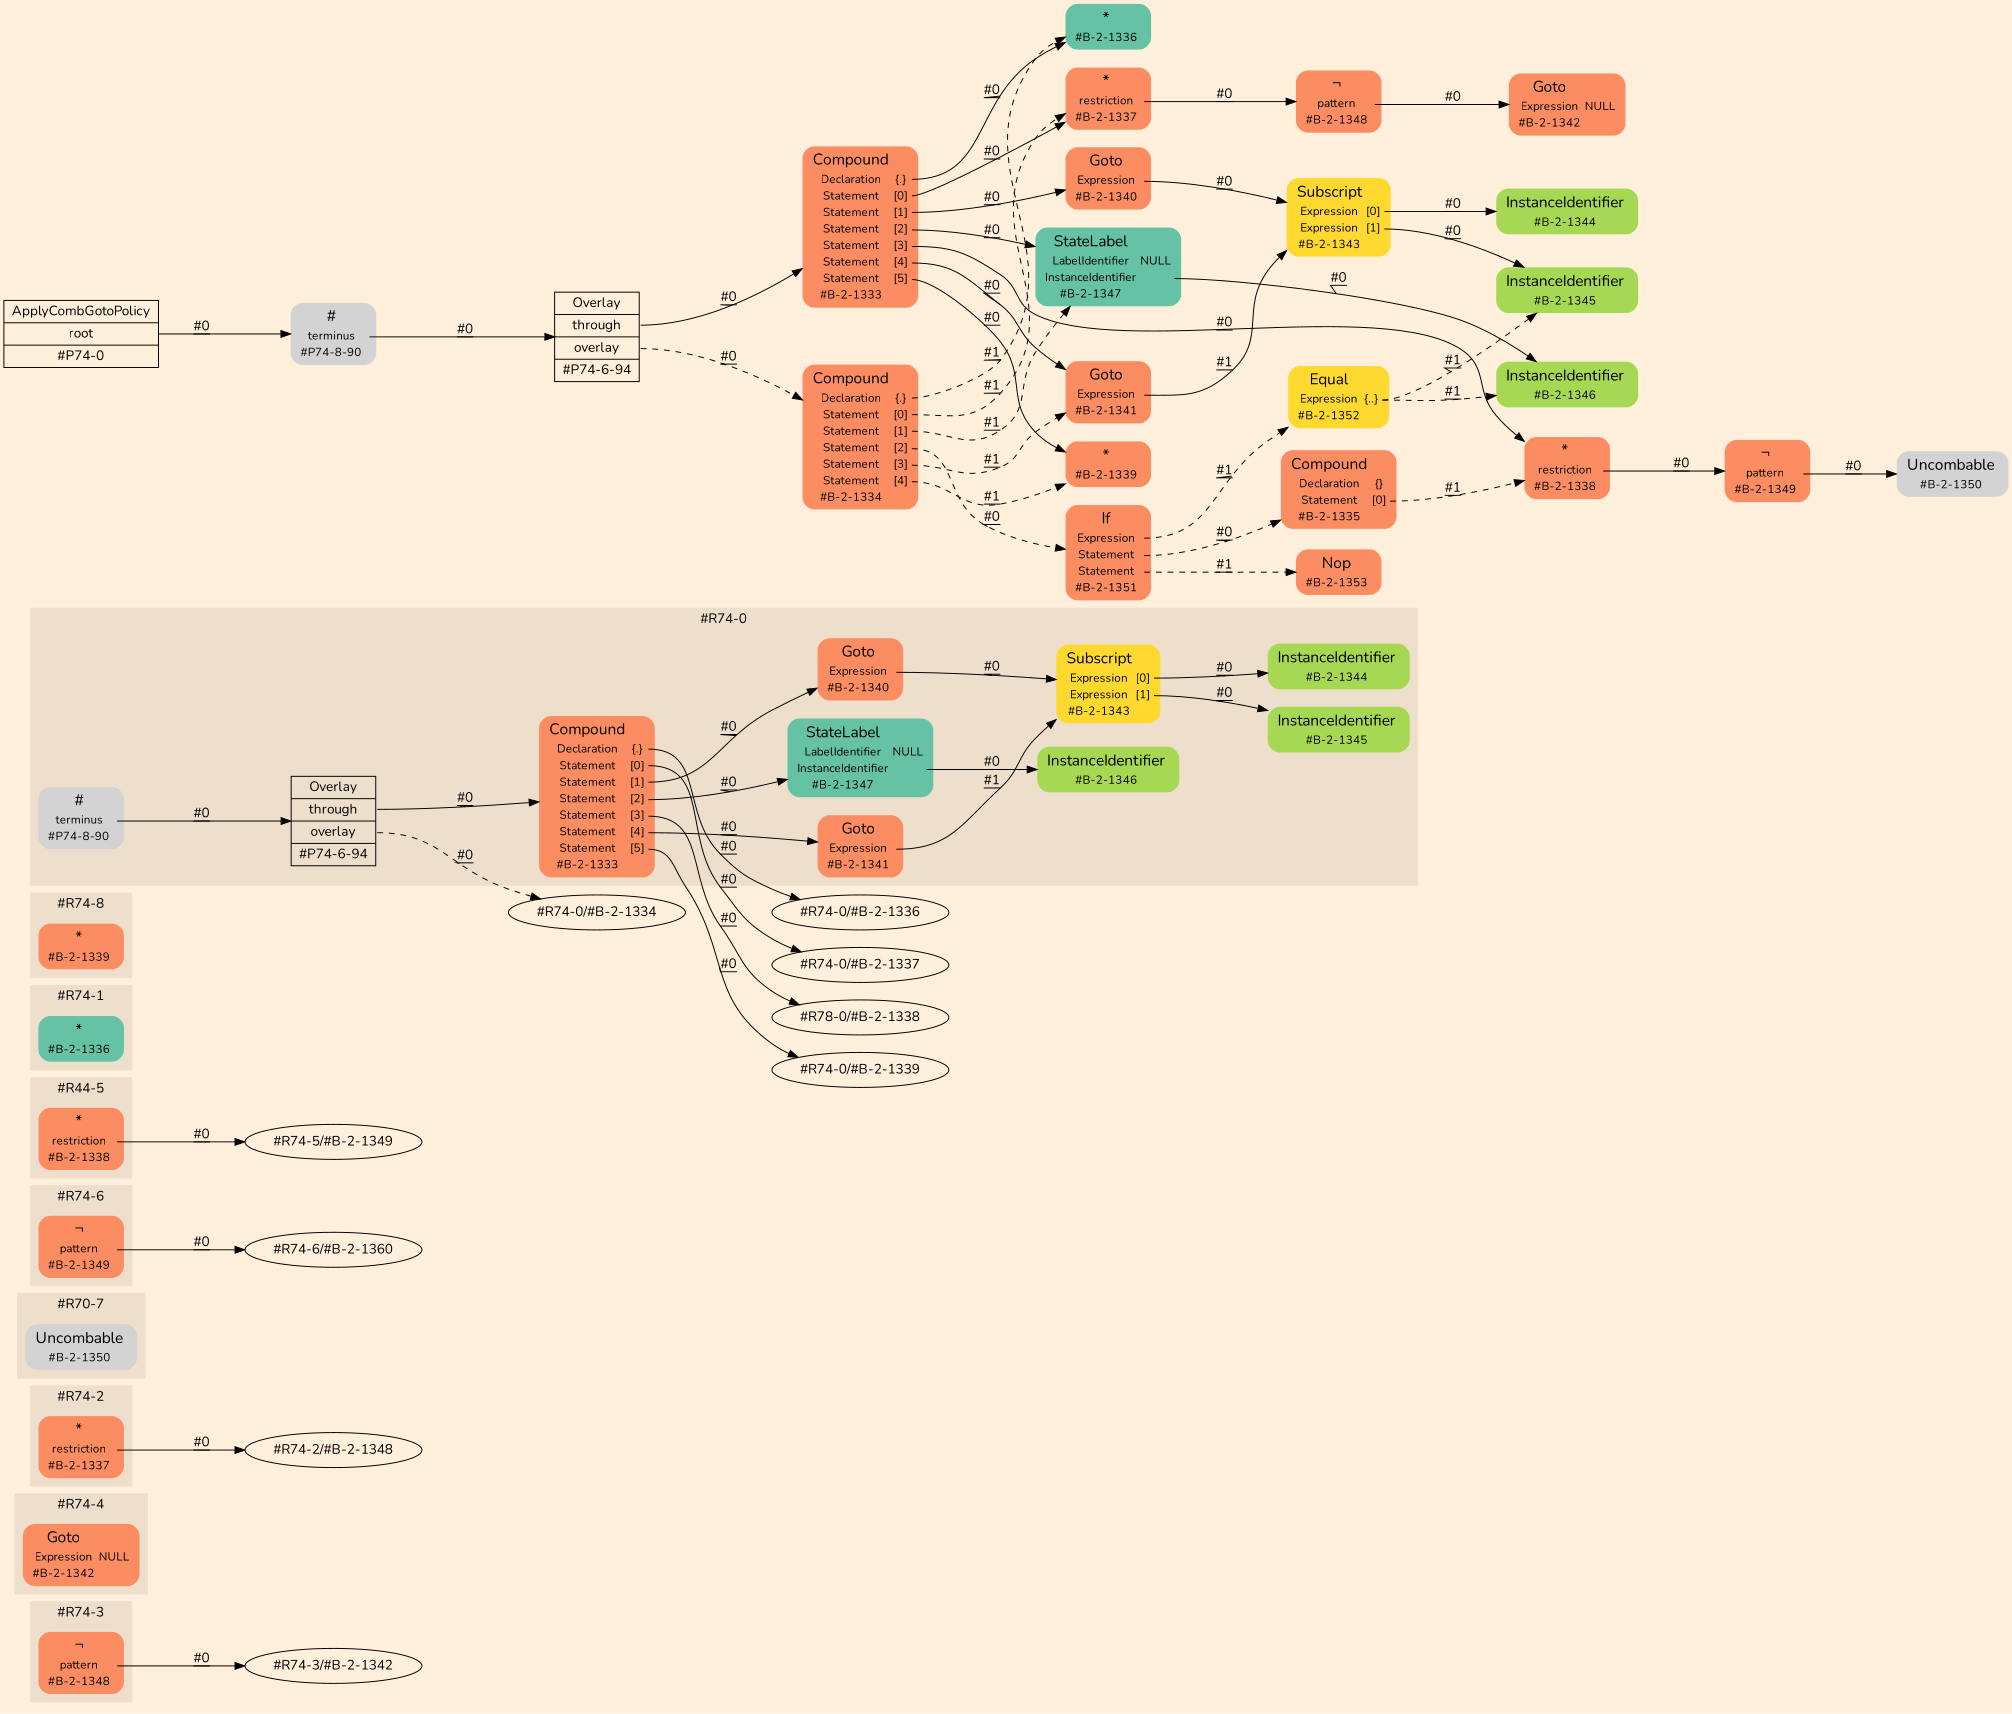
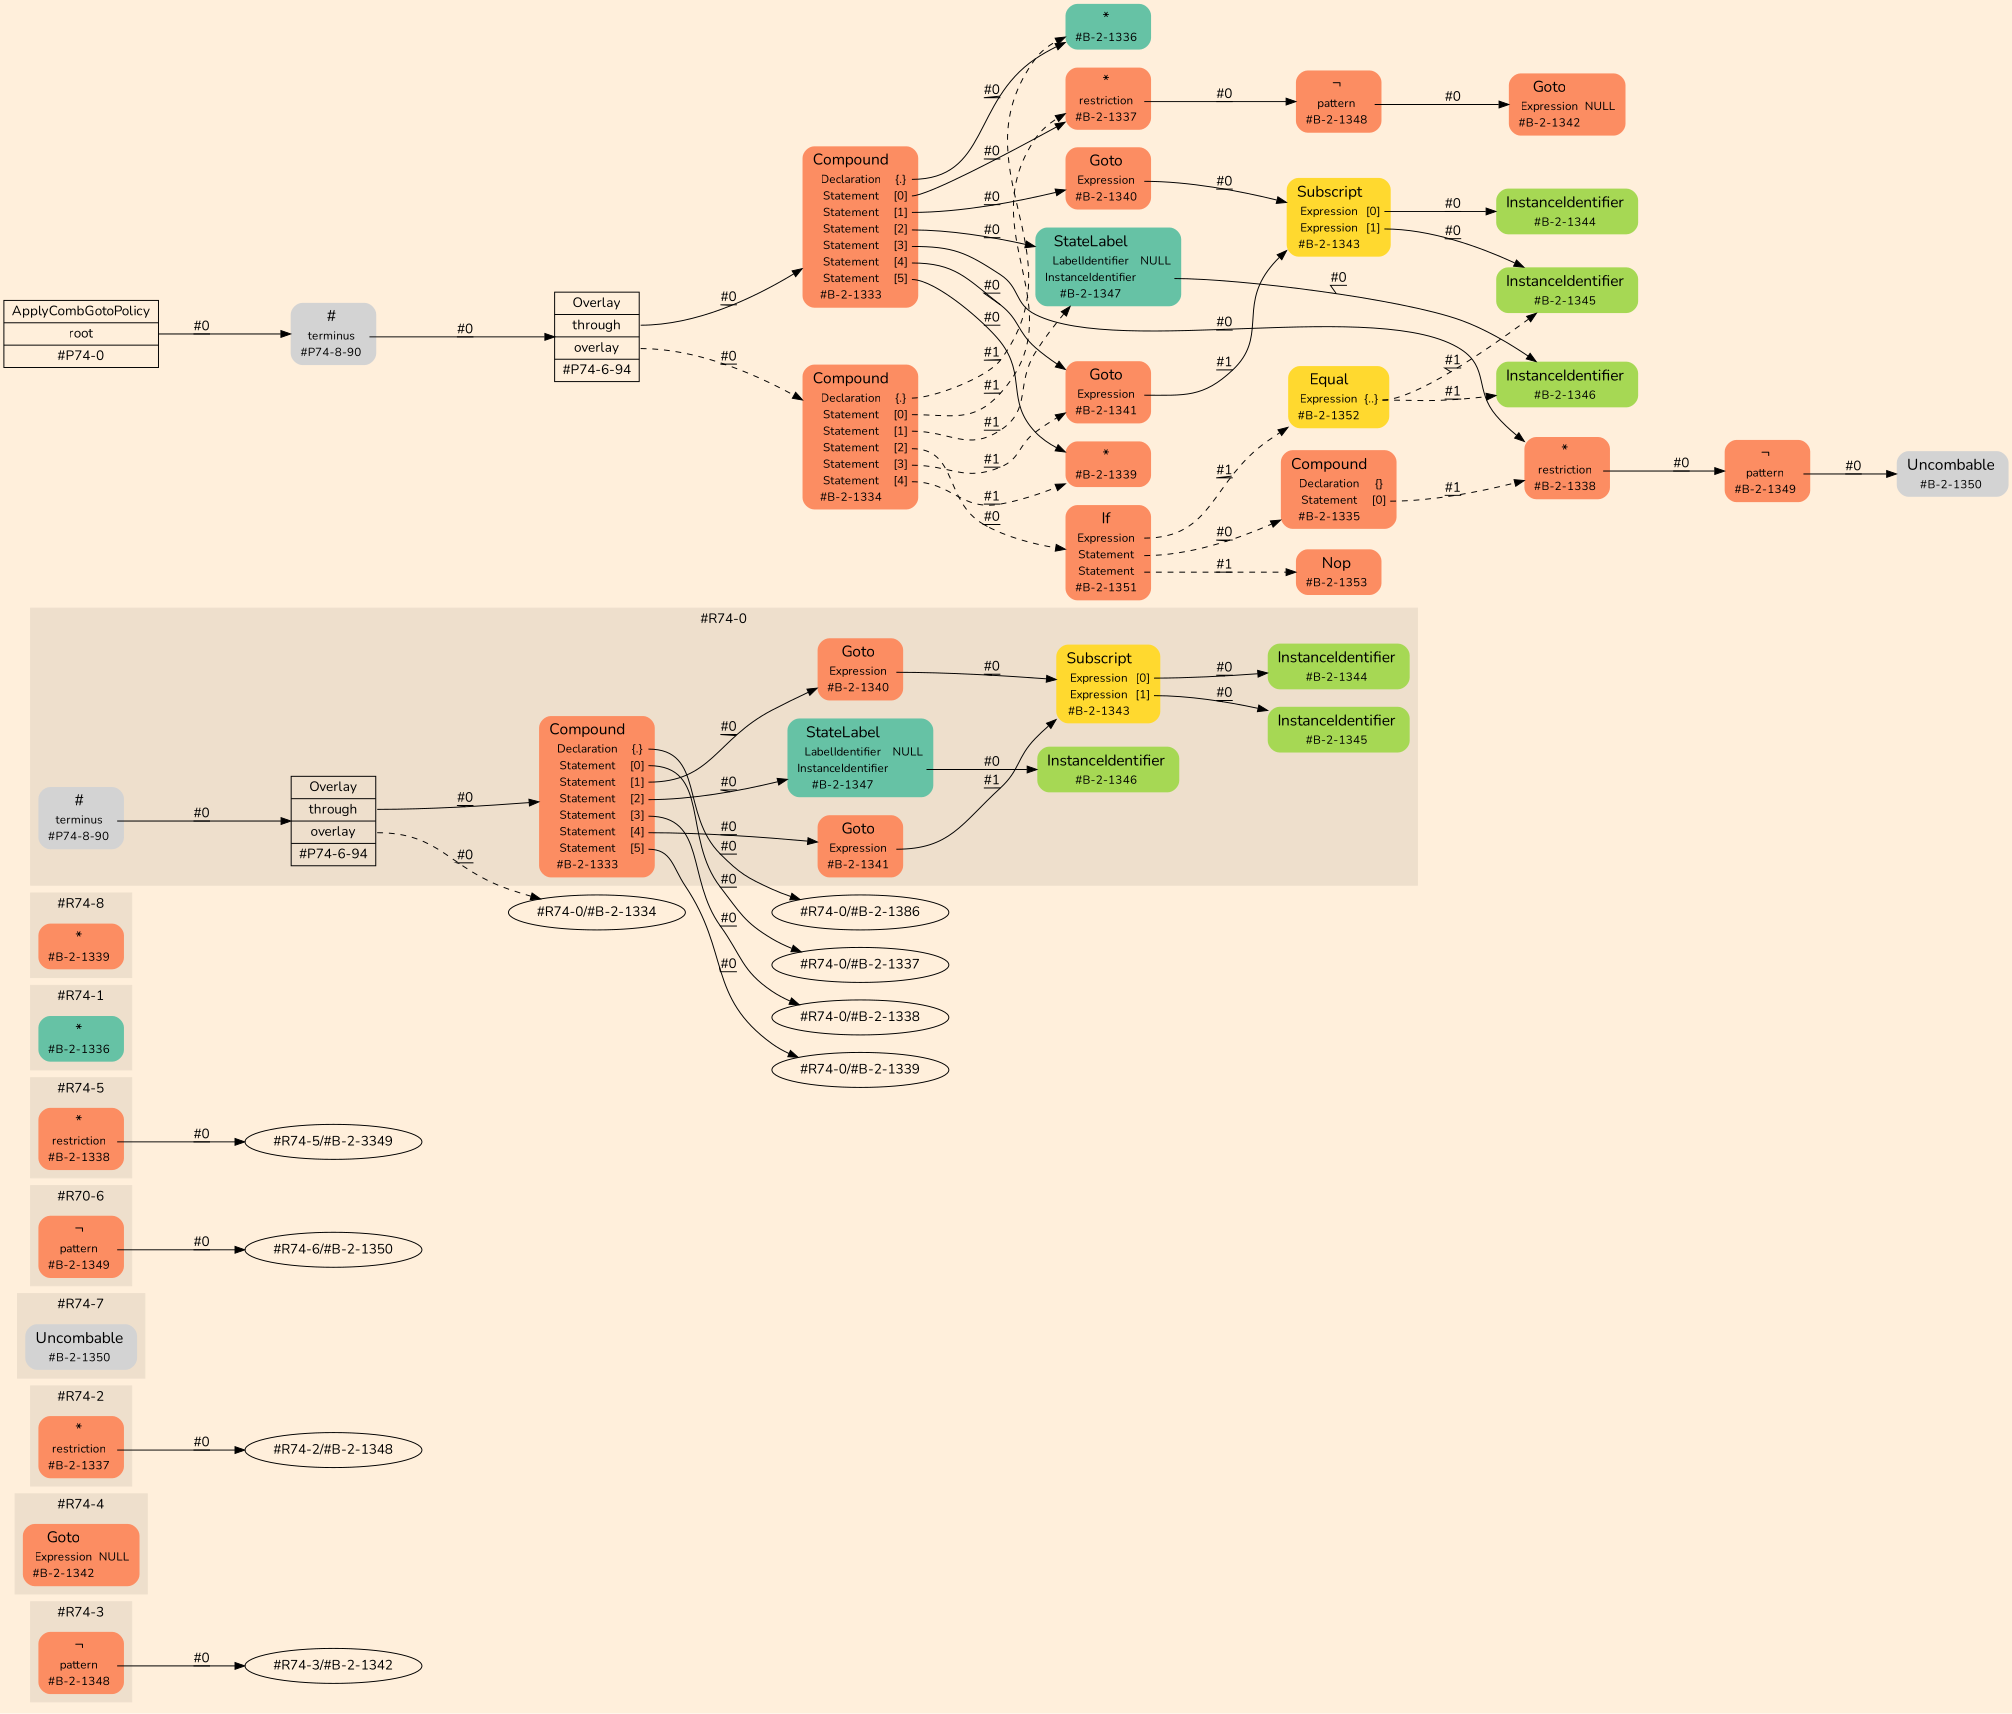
(860, 912) -> (860, 912)
(860, 1017) -> (860, 1017)
(81, 1089) -> (81, 1089)
(333, 1142) -> (333, 1142)
(81, 1197) -> (81, 1197)
(333, 1250) -> (333, 1250)
(81, 1305) -> (81, 1305)
